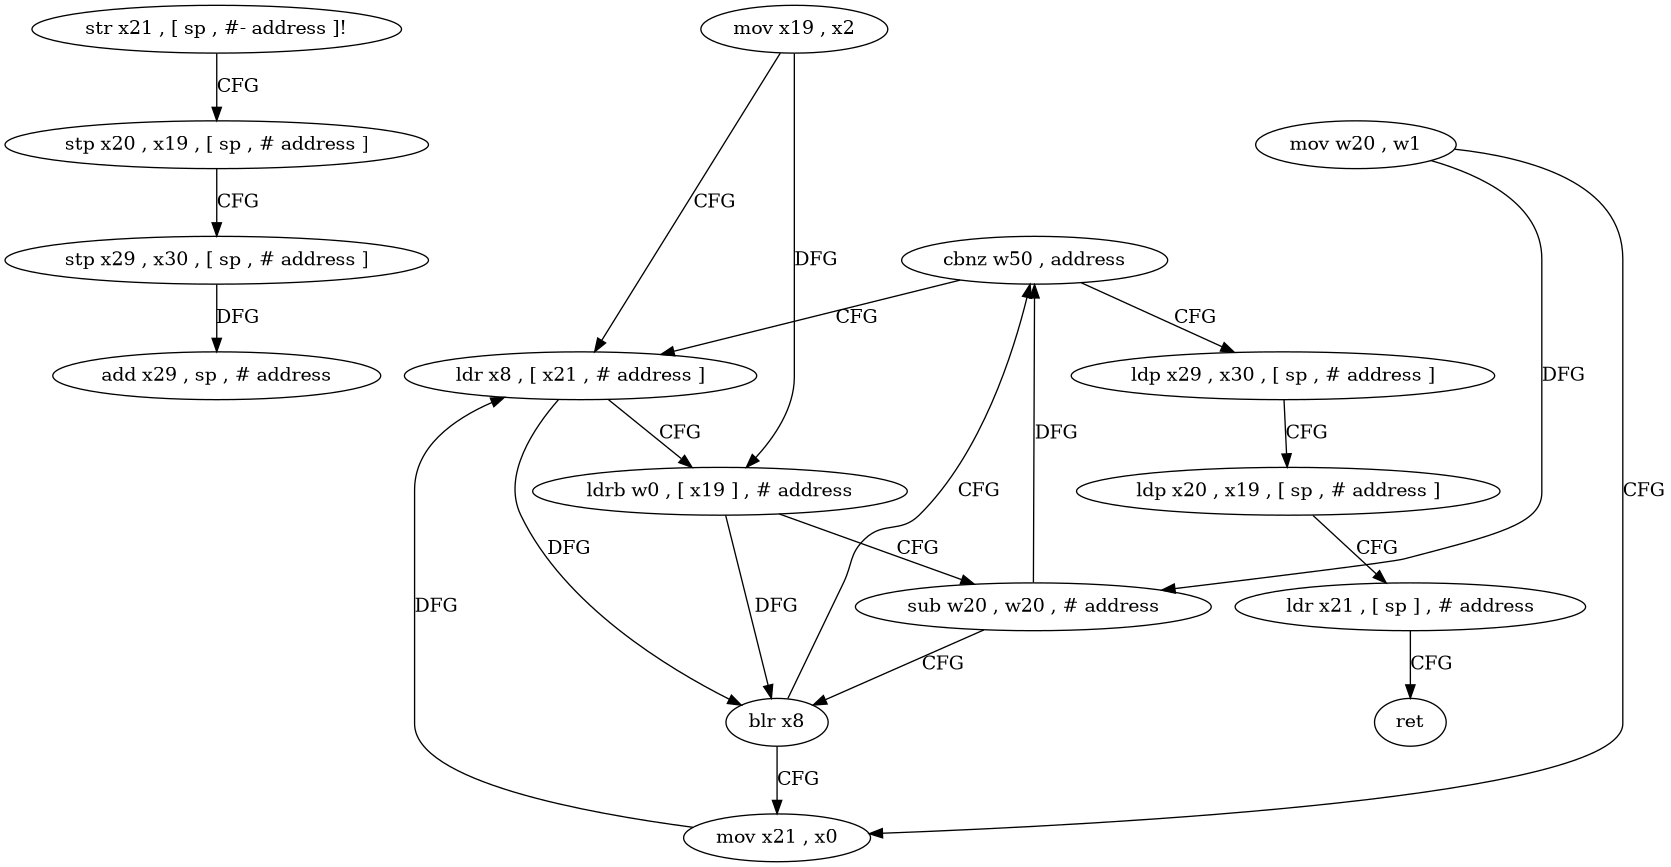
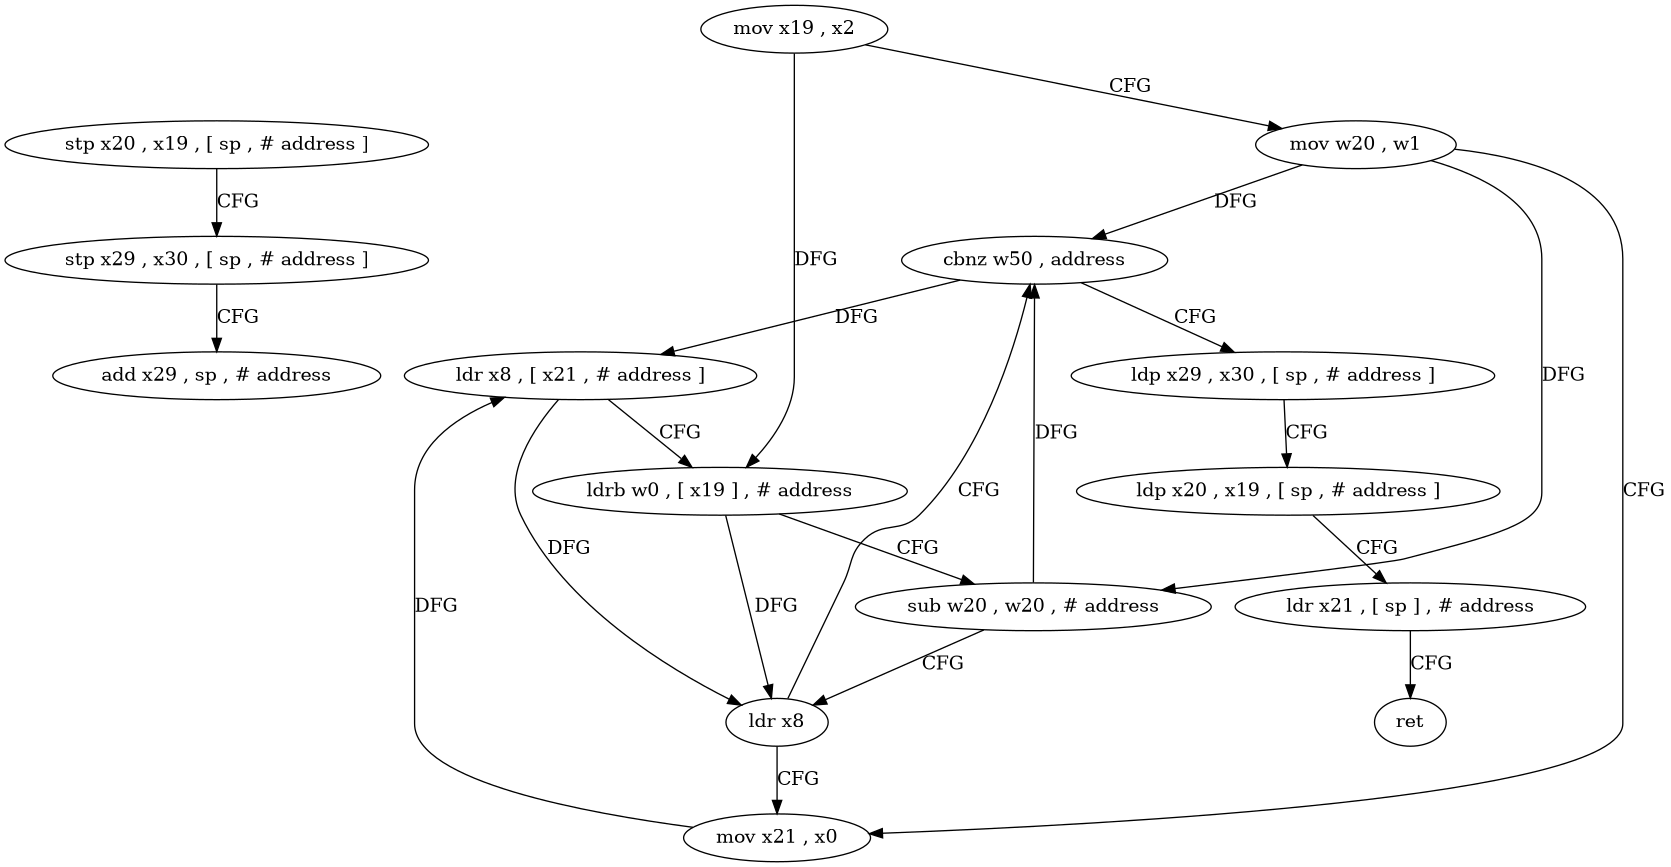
(217, 29) -> none
(691, 197) -> (1067, 85)
none -> (1204, 200)
(238, 318) -> (238, 318)
(857, 318) -> (857, 318)
(777, 722) -> (777, 722)
